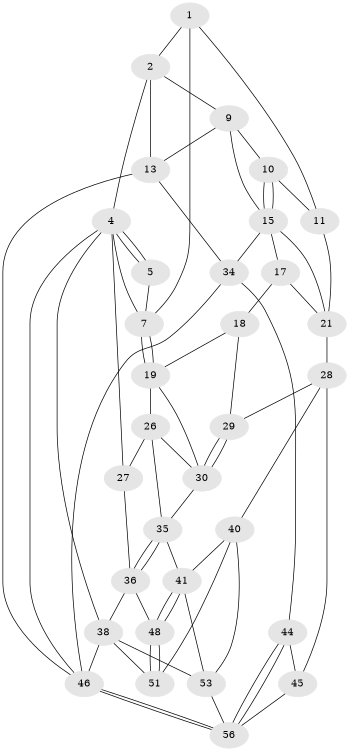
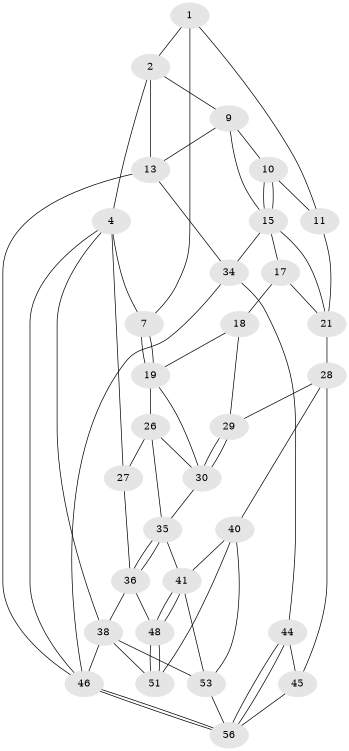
(151, 273) -> none
